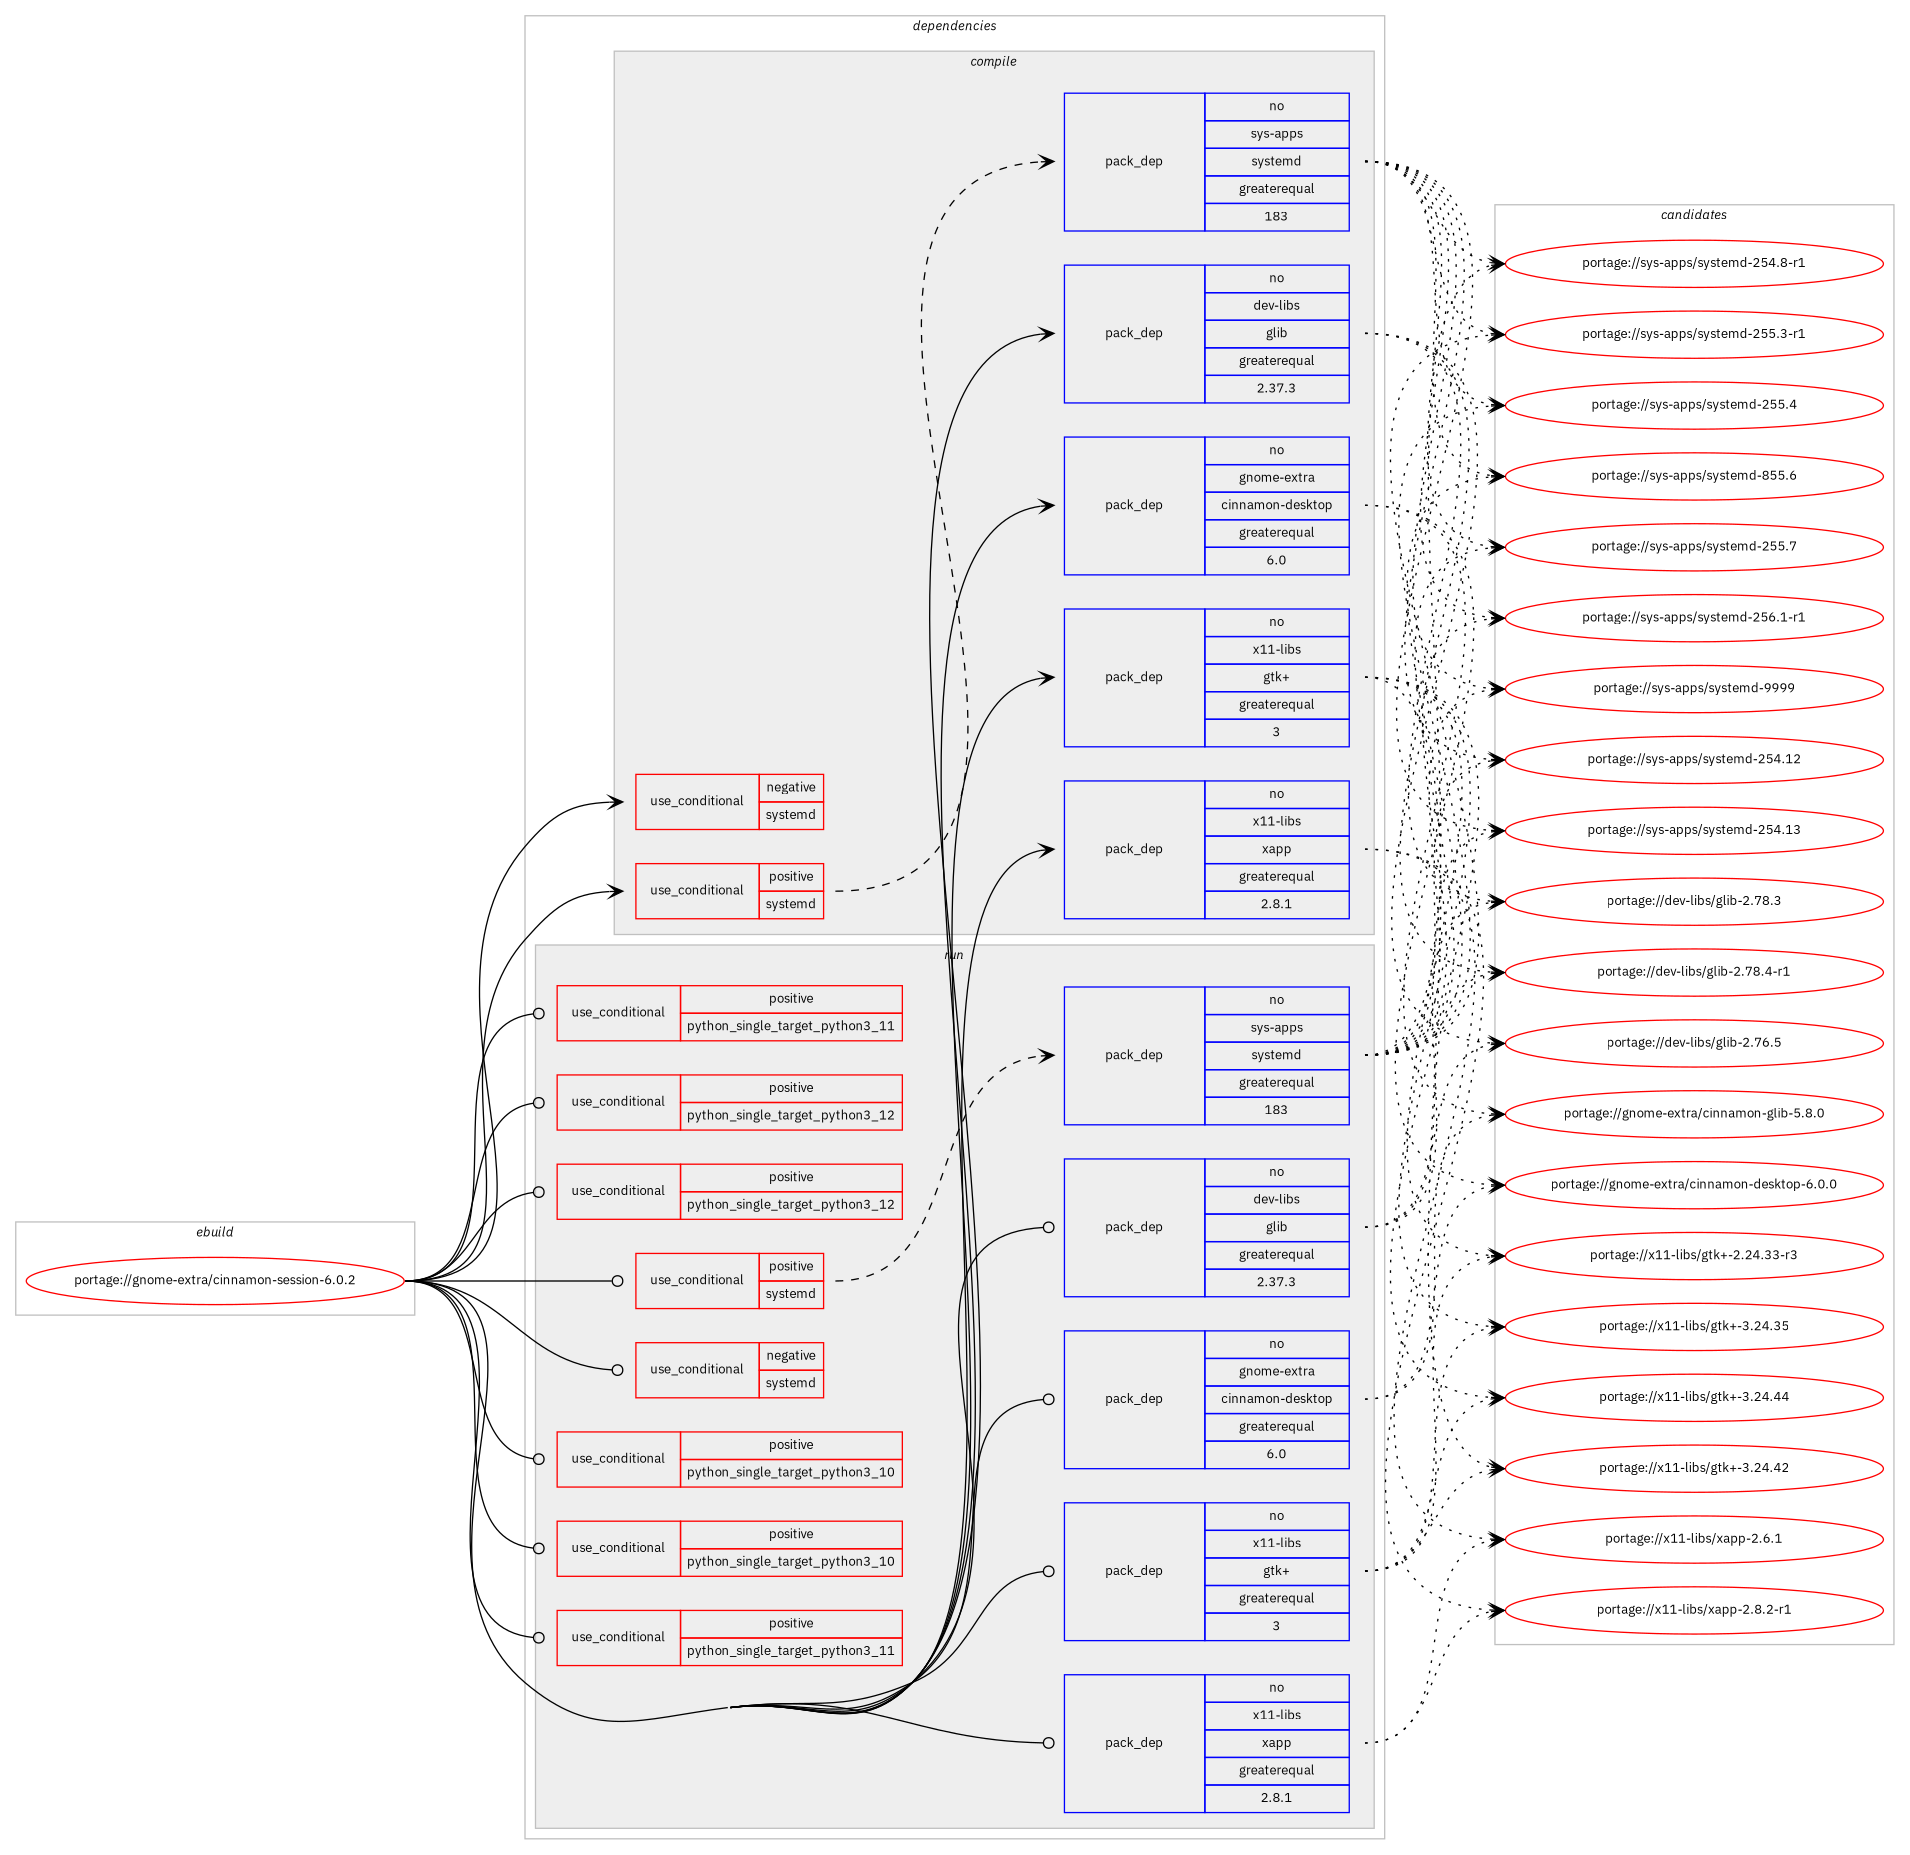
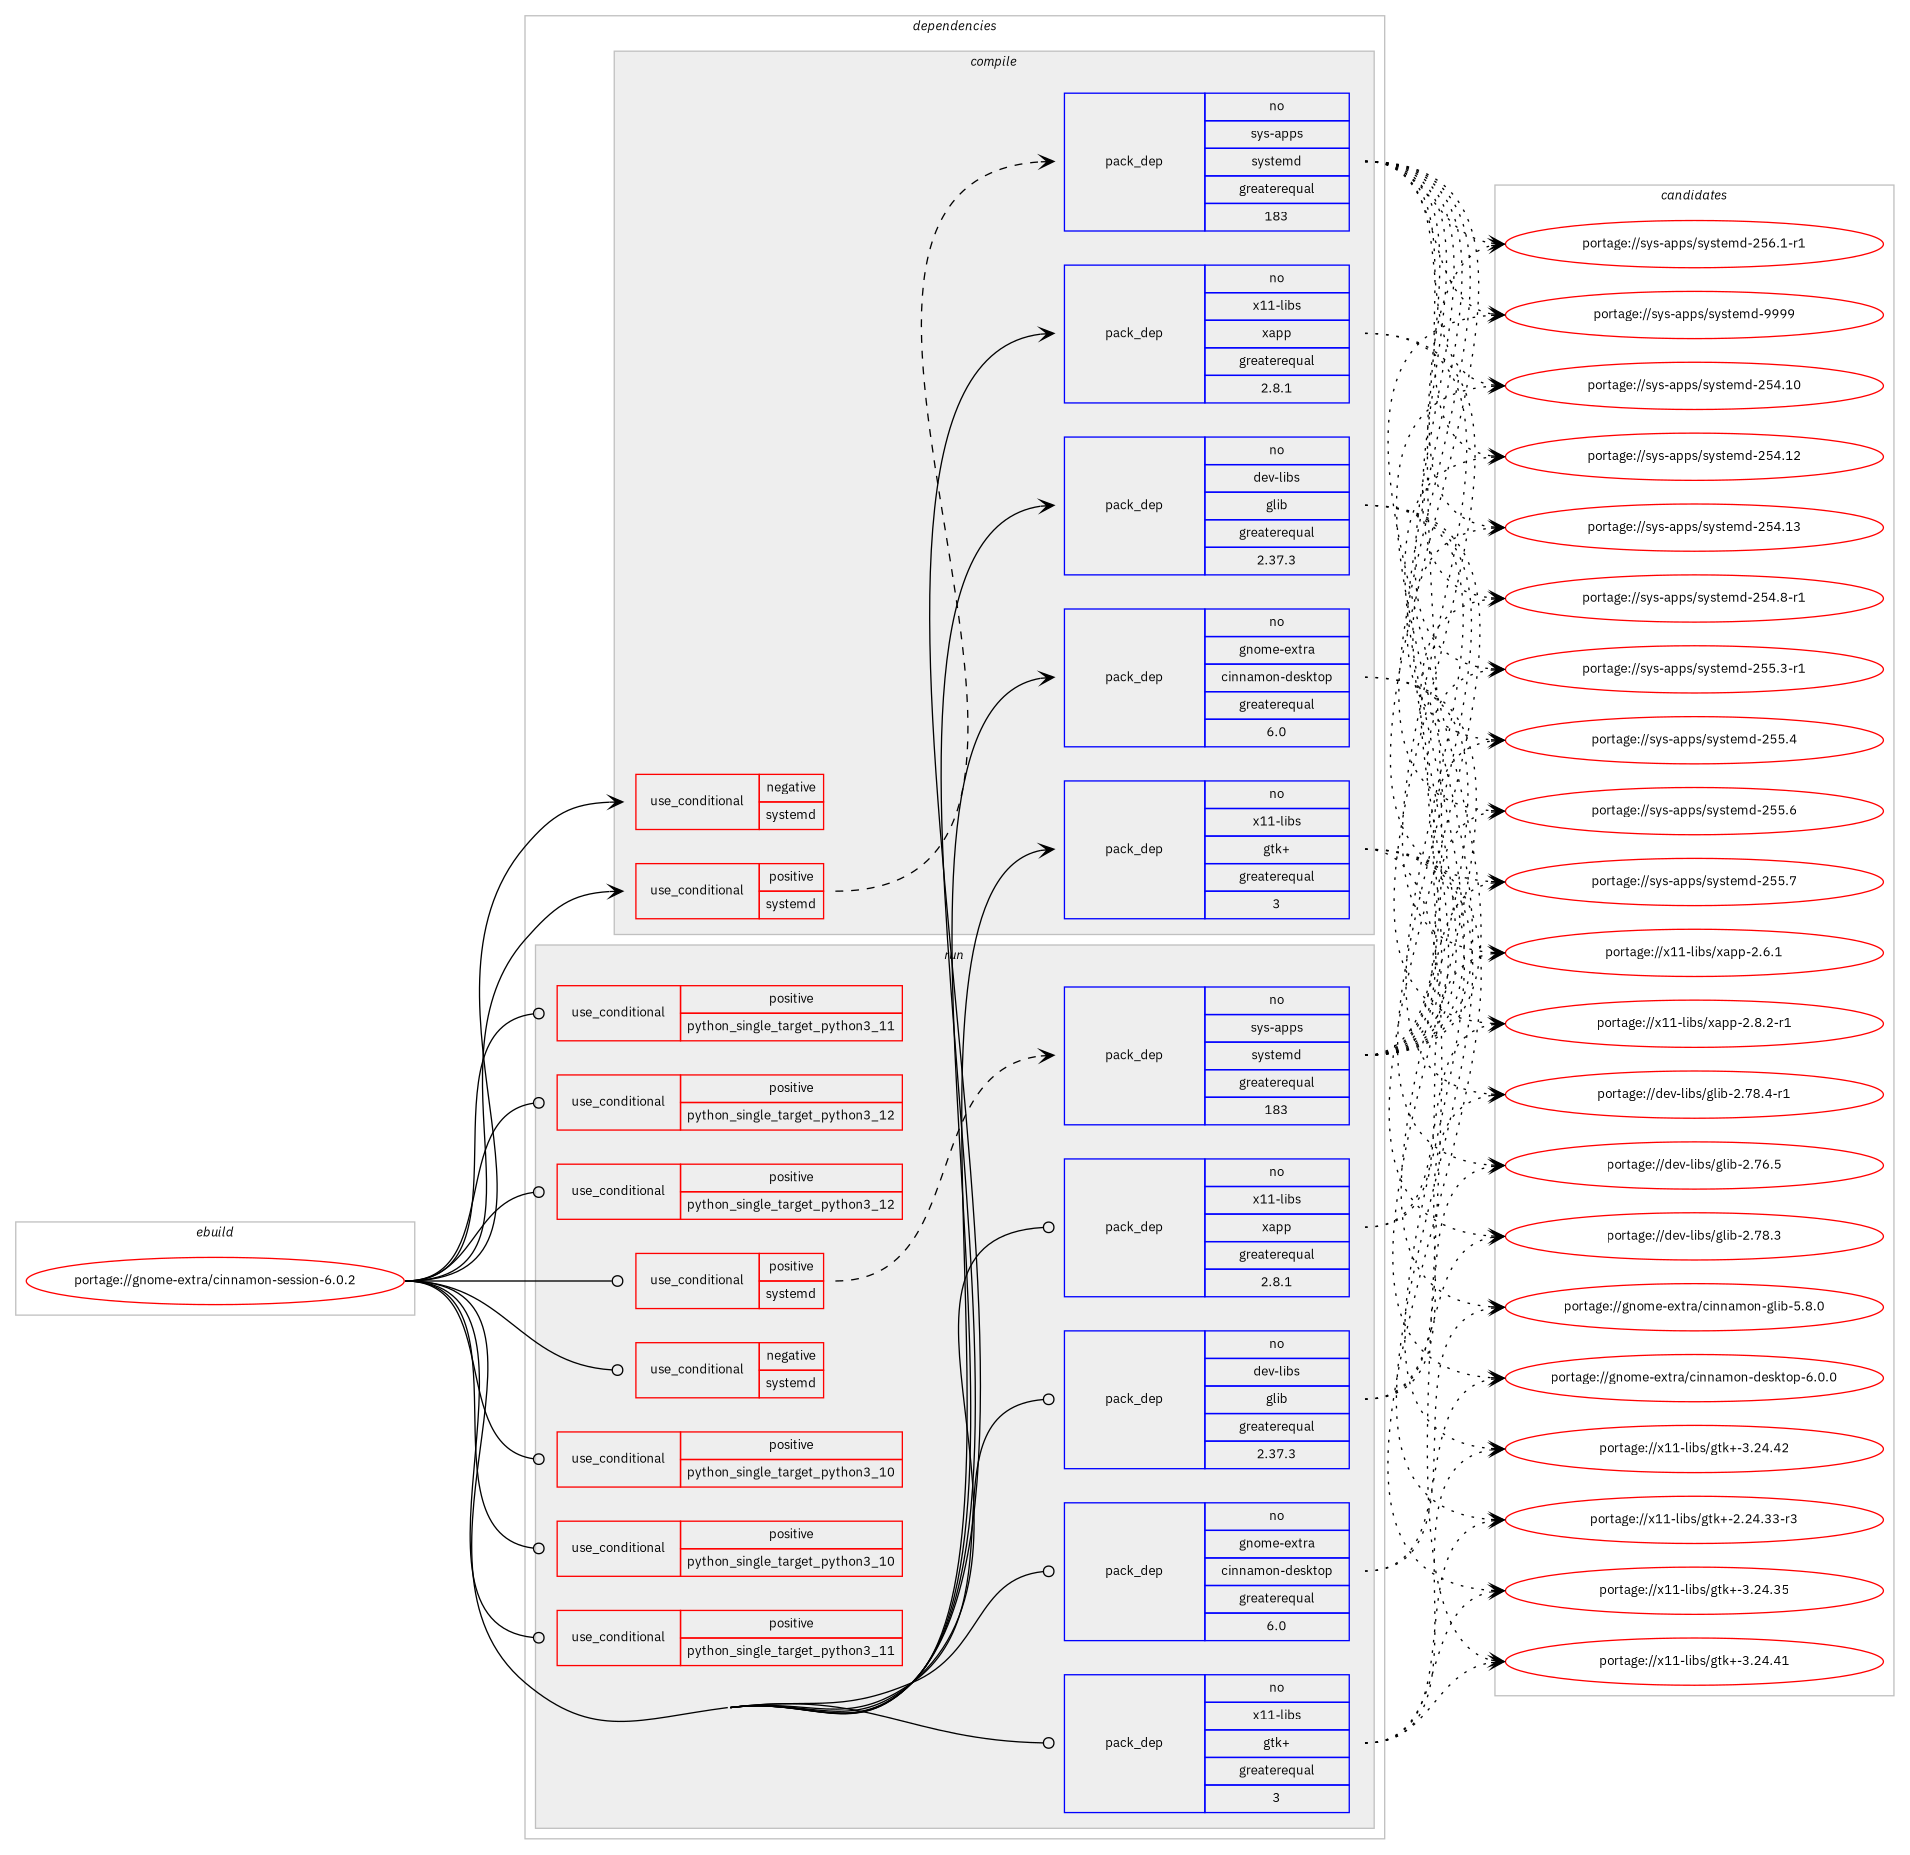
none -> (1694, 386)
(1694, 476) -> (1694, 811)
(1694, 1398) -> (1694, 1662)
